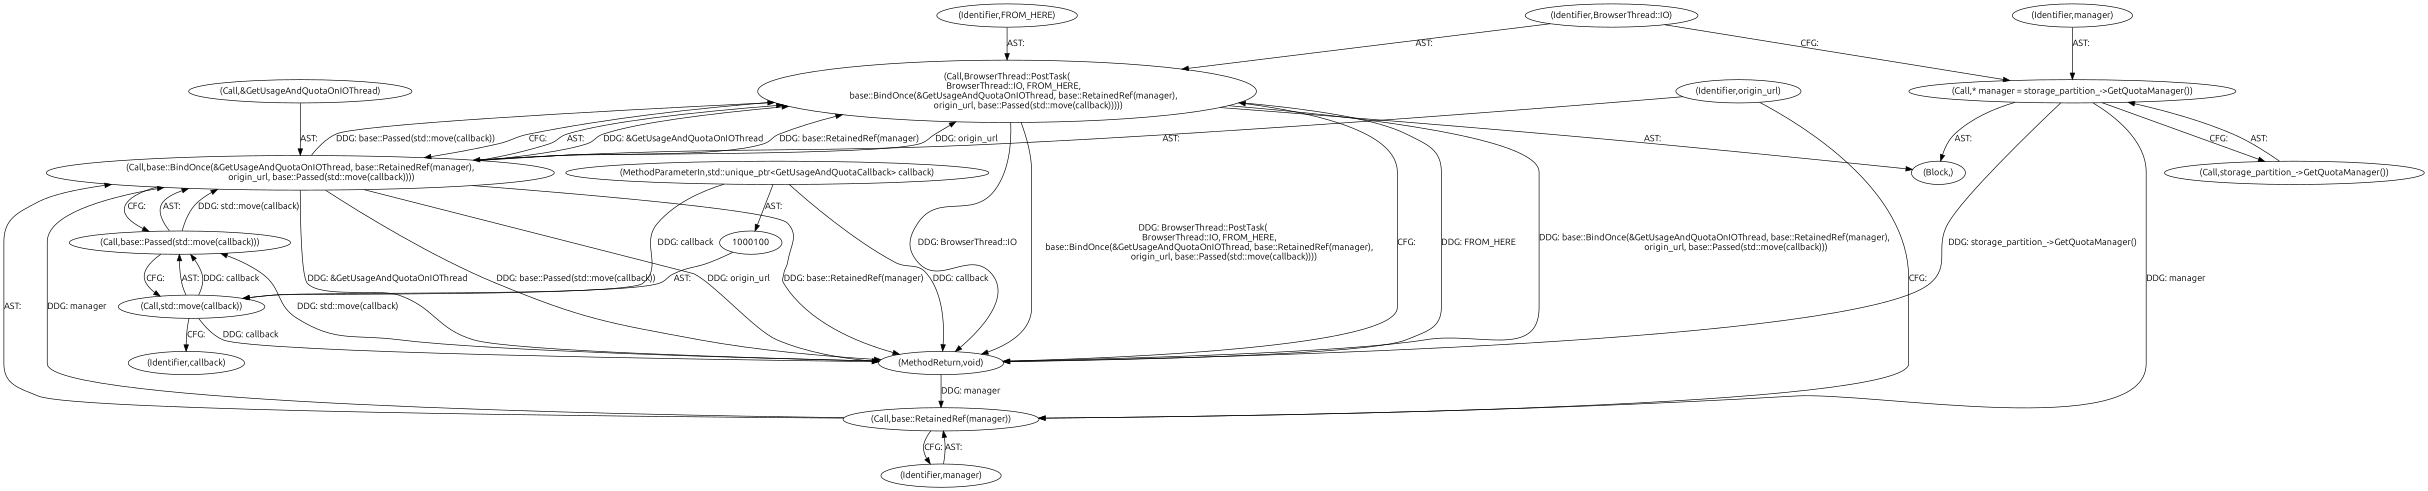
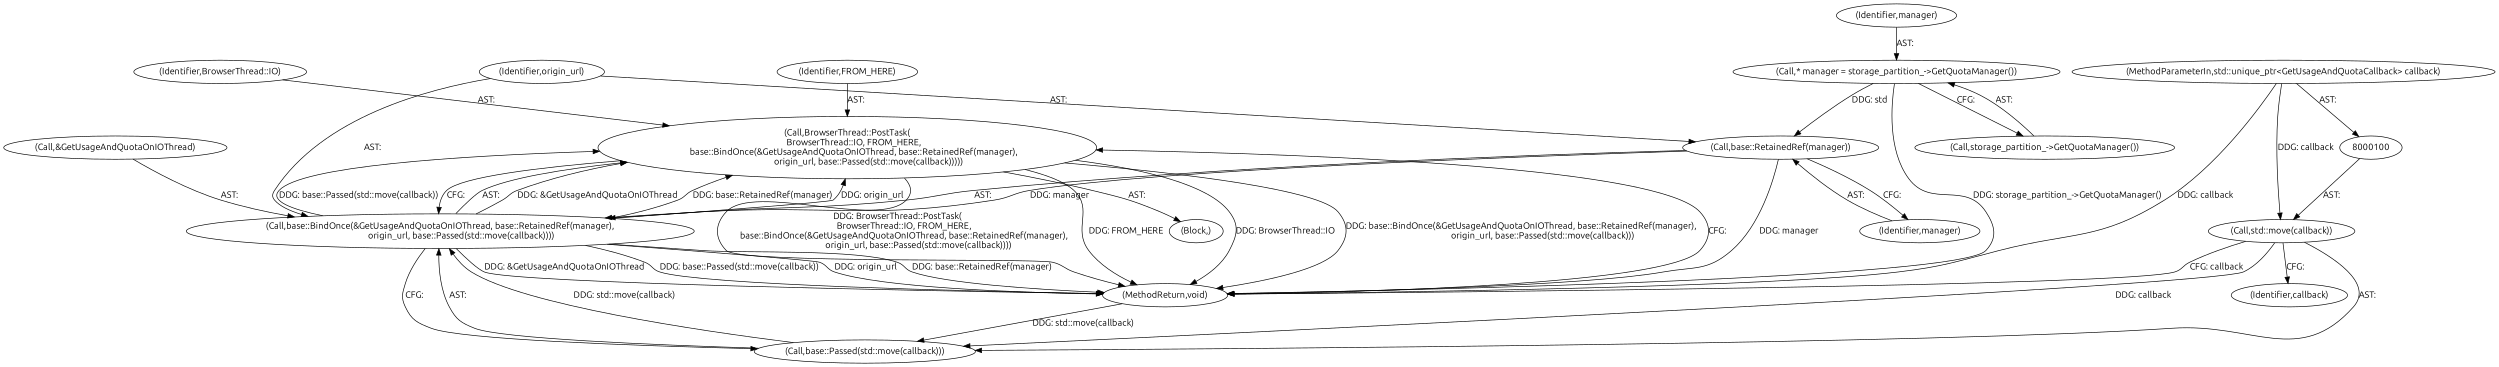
(1834, 52) -> none
(1972, 121) -> none
(751, 243) -> (2371, 148)
(145, 272) -> none
(1919, 279) -> (1060, 100)
(2176, 279) -> (1870, 100)
(251, 335) -> (2217, 267)
(941, 388) -> (1613, 278)
